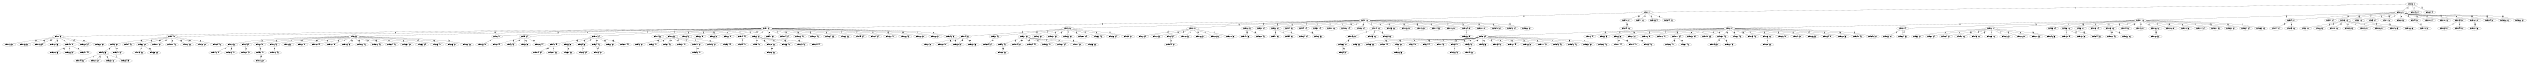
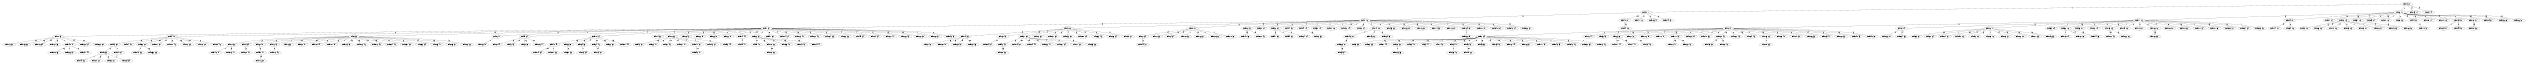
(1171, 41) -> (1143, 41)
